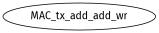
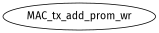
(79, 17) -> (79, 17)
